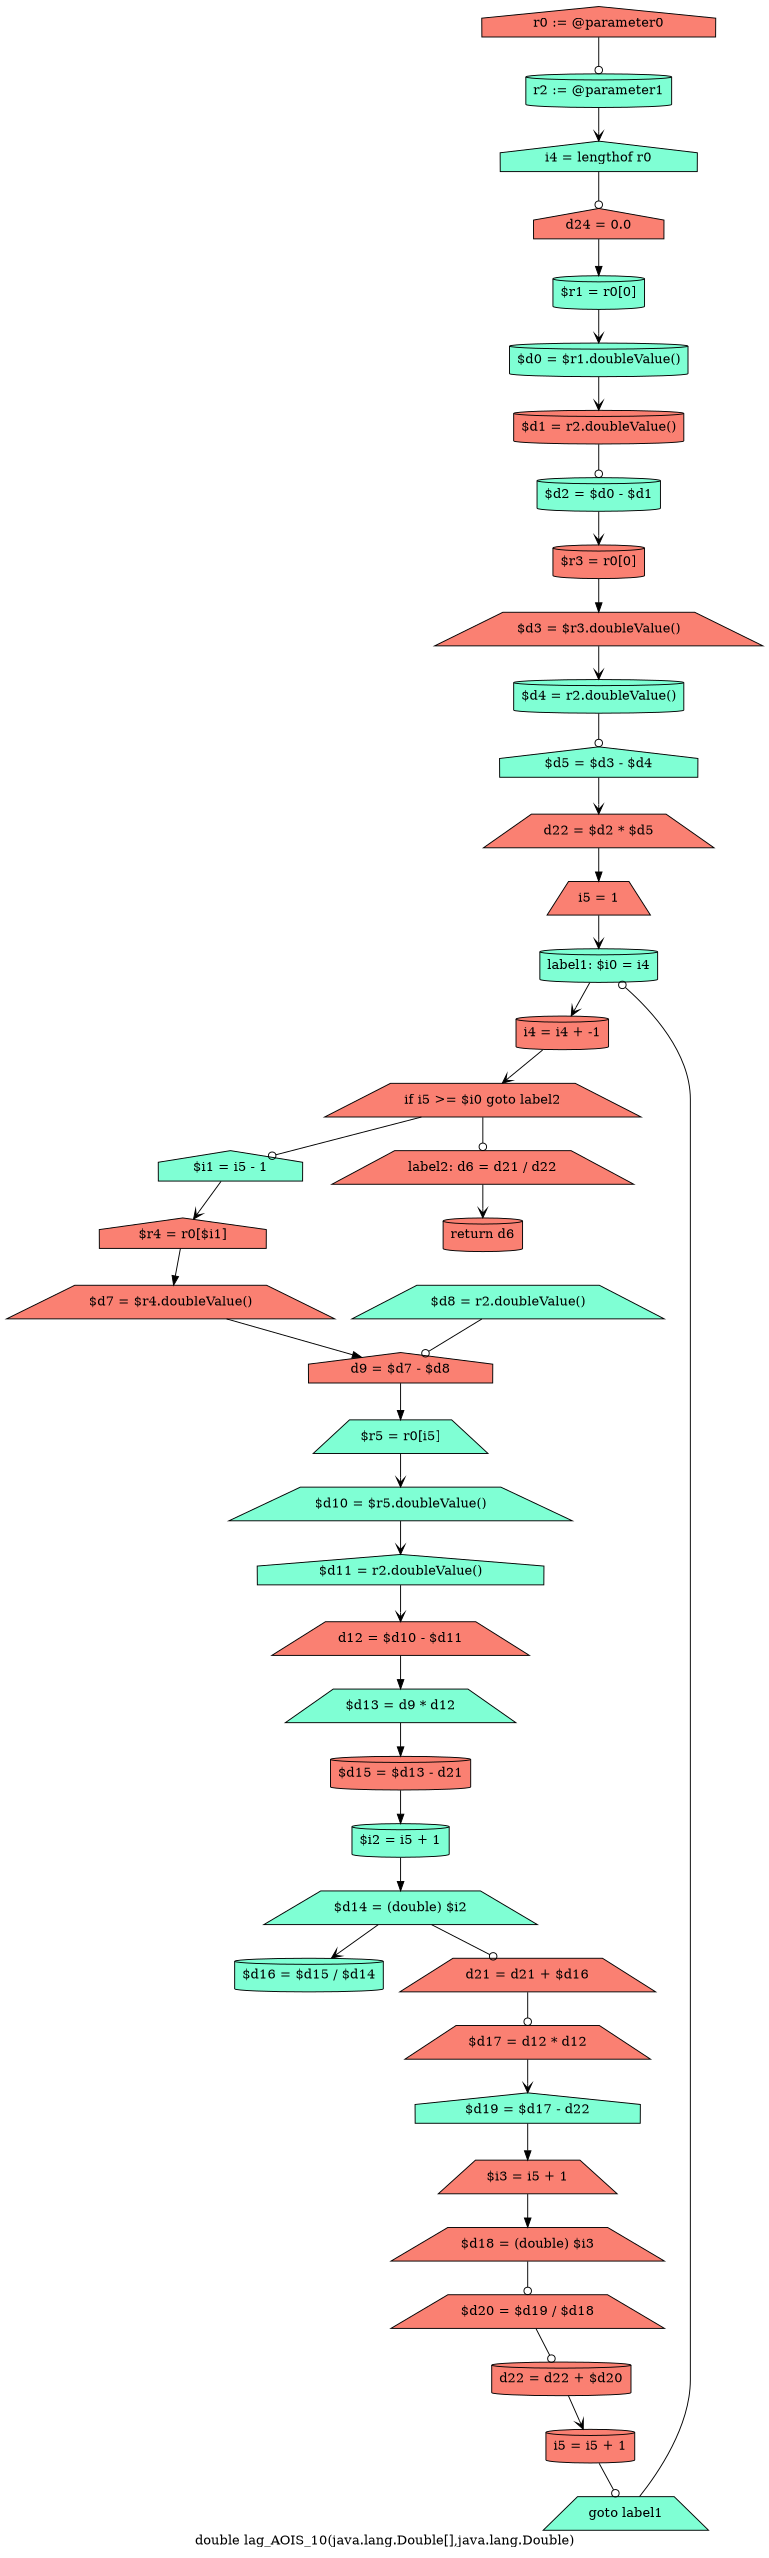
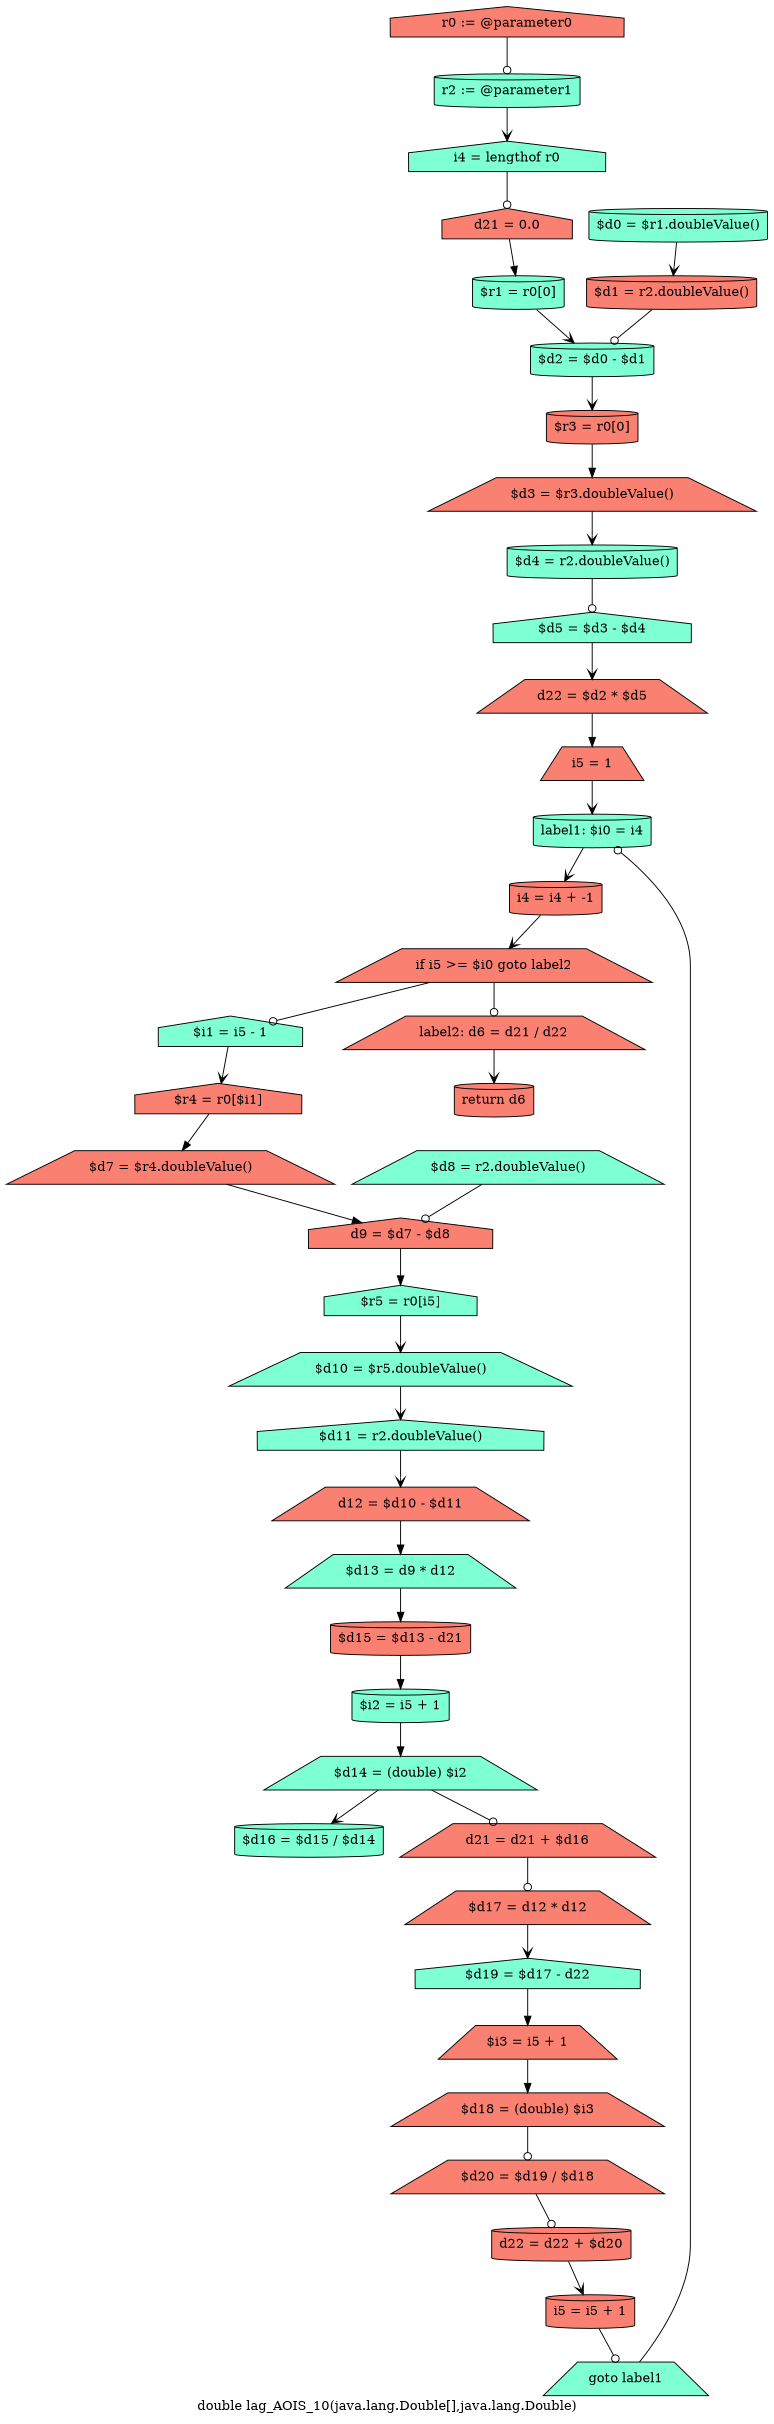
(599, 225) -> (507, 225)
(599, 322) -> (552, 323)
(401, 1437) -> (401, 1302)
